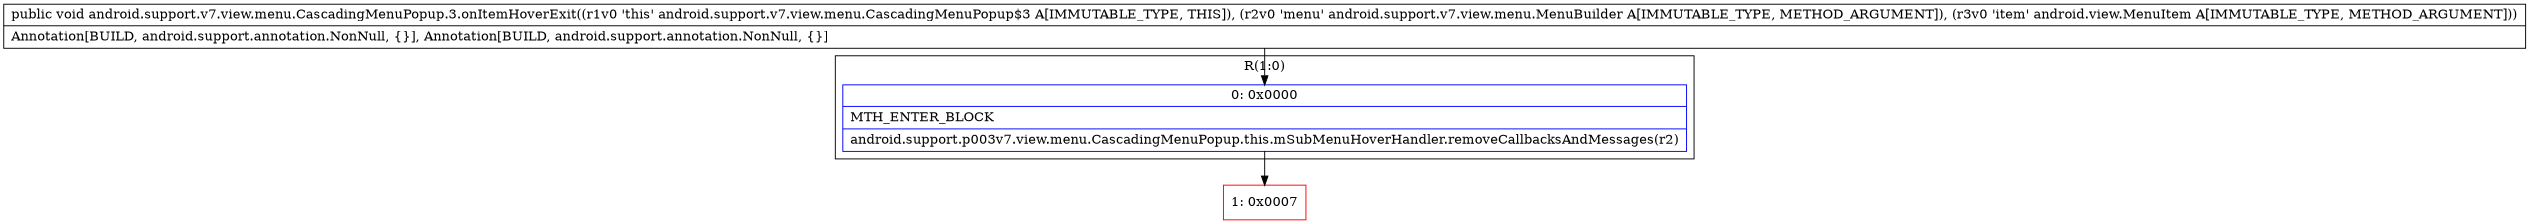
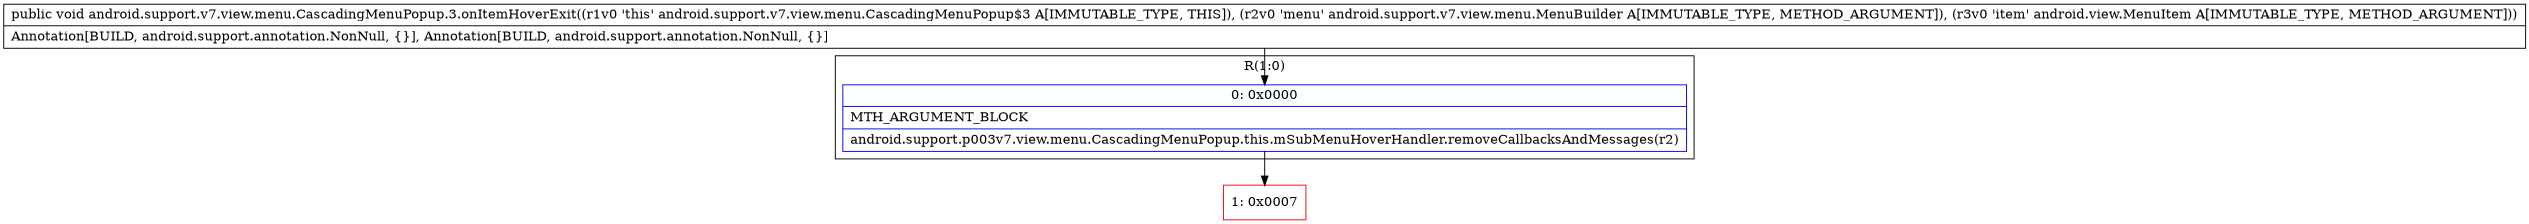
(922, 117) -> (939, 117)
